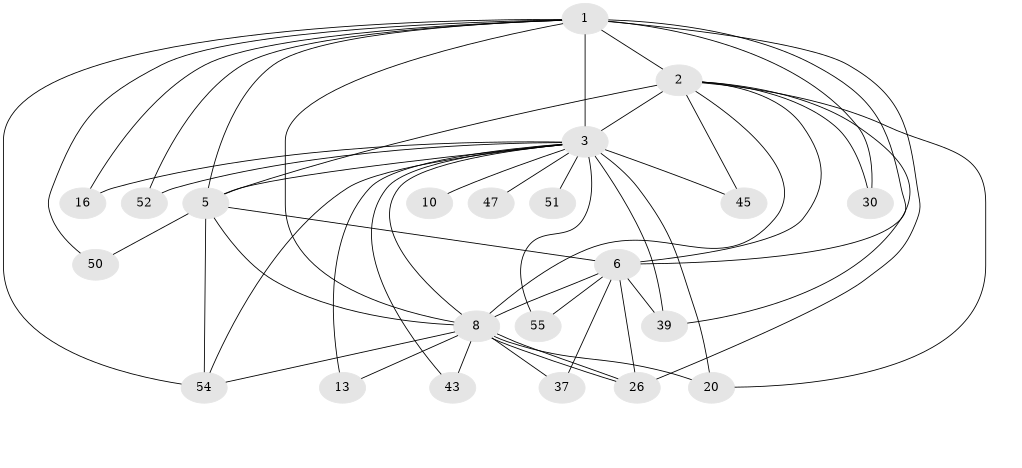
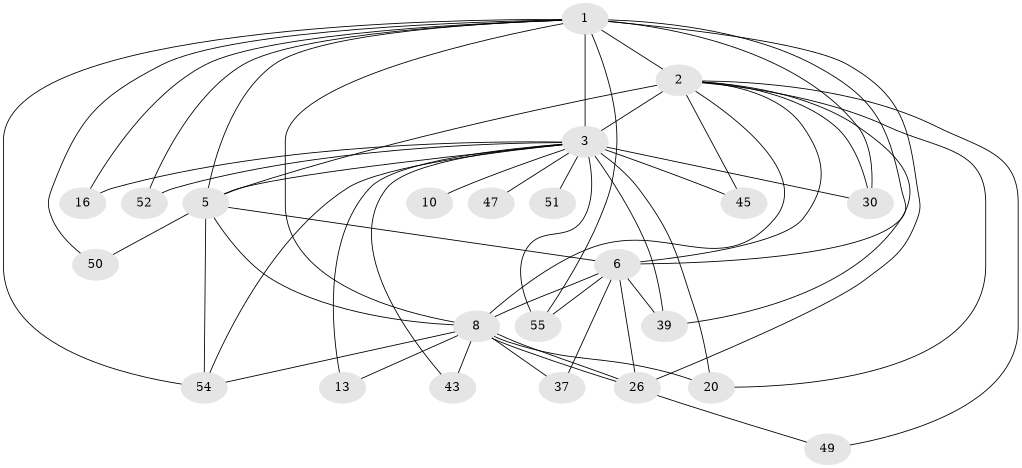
none -> (614, 172)
(405, 183) -> (716, 170)
none -> (828, 449)
